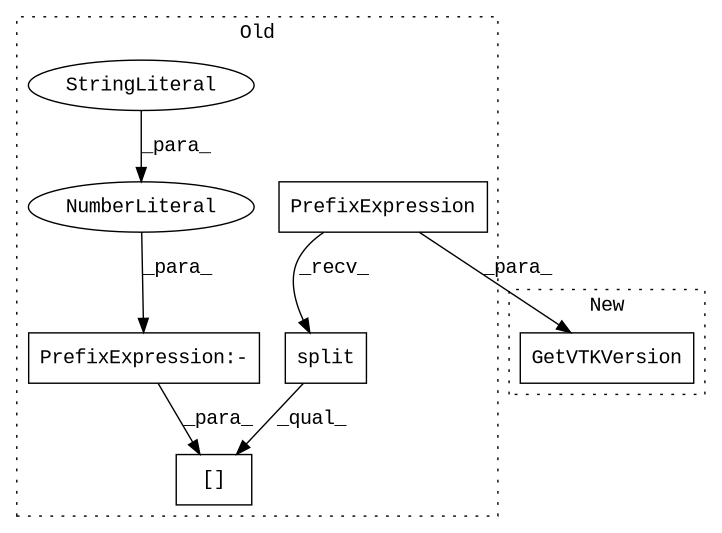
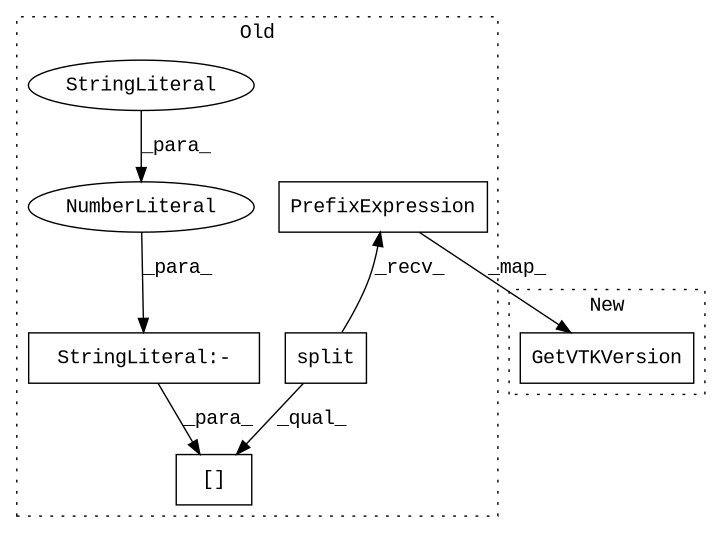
(517, 268) -> (517, 268)
(294, 272) -> (364, 291)
(144, 358) -> (144, 358)
